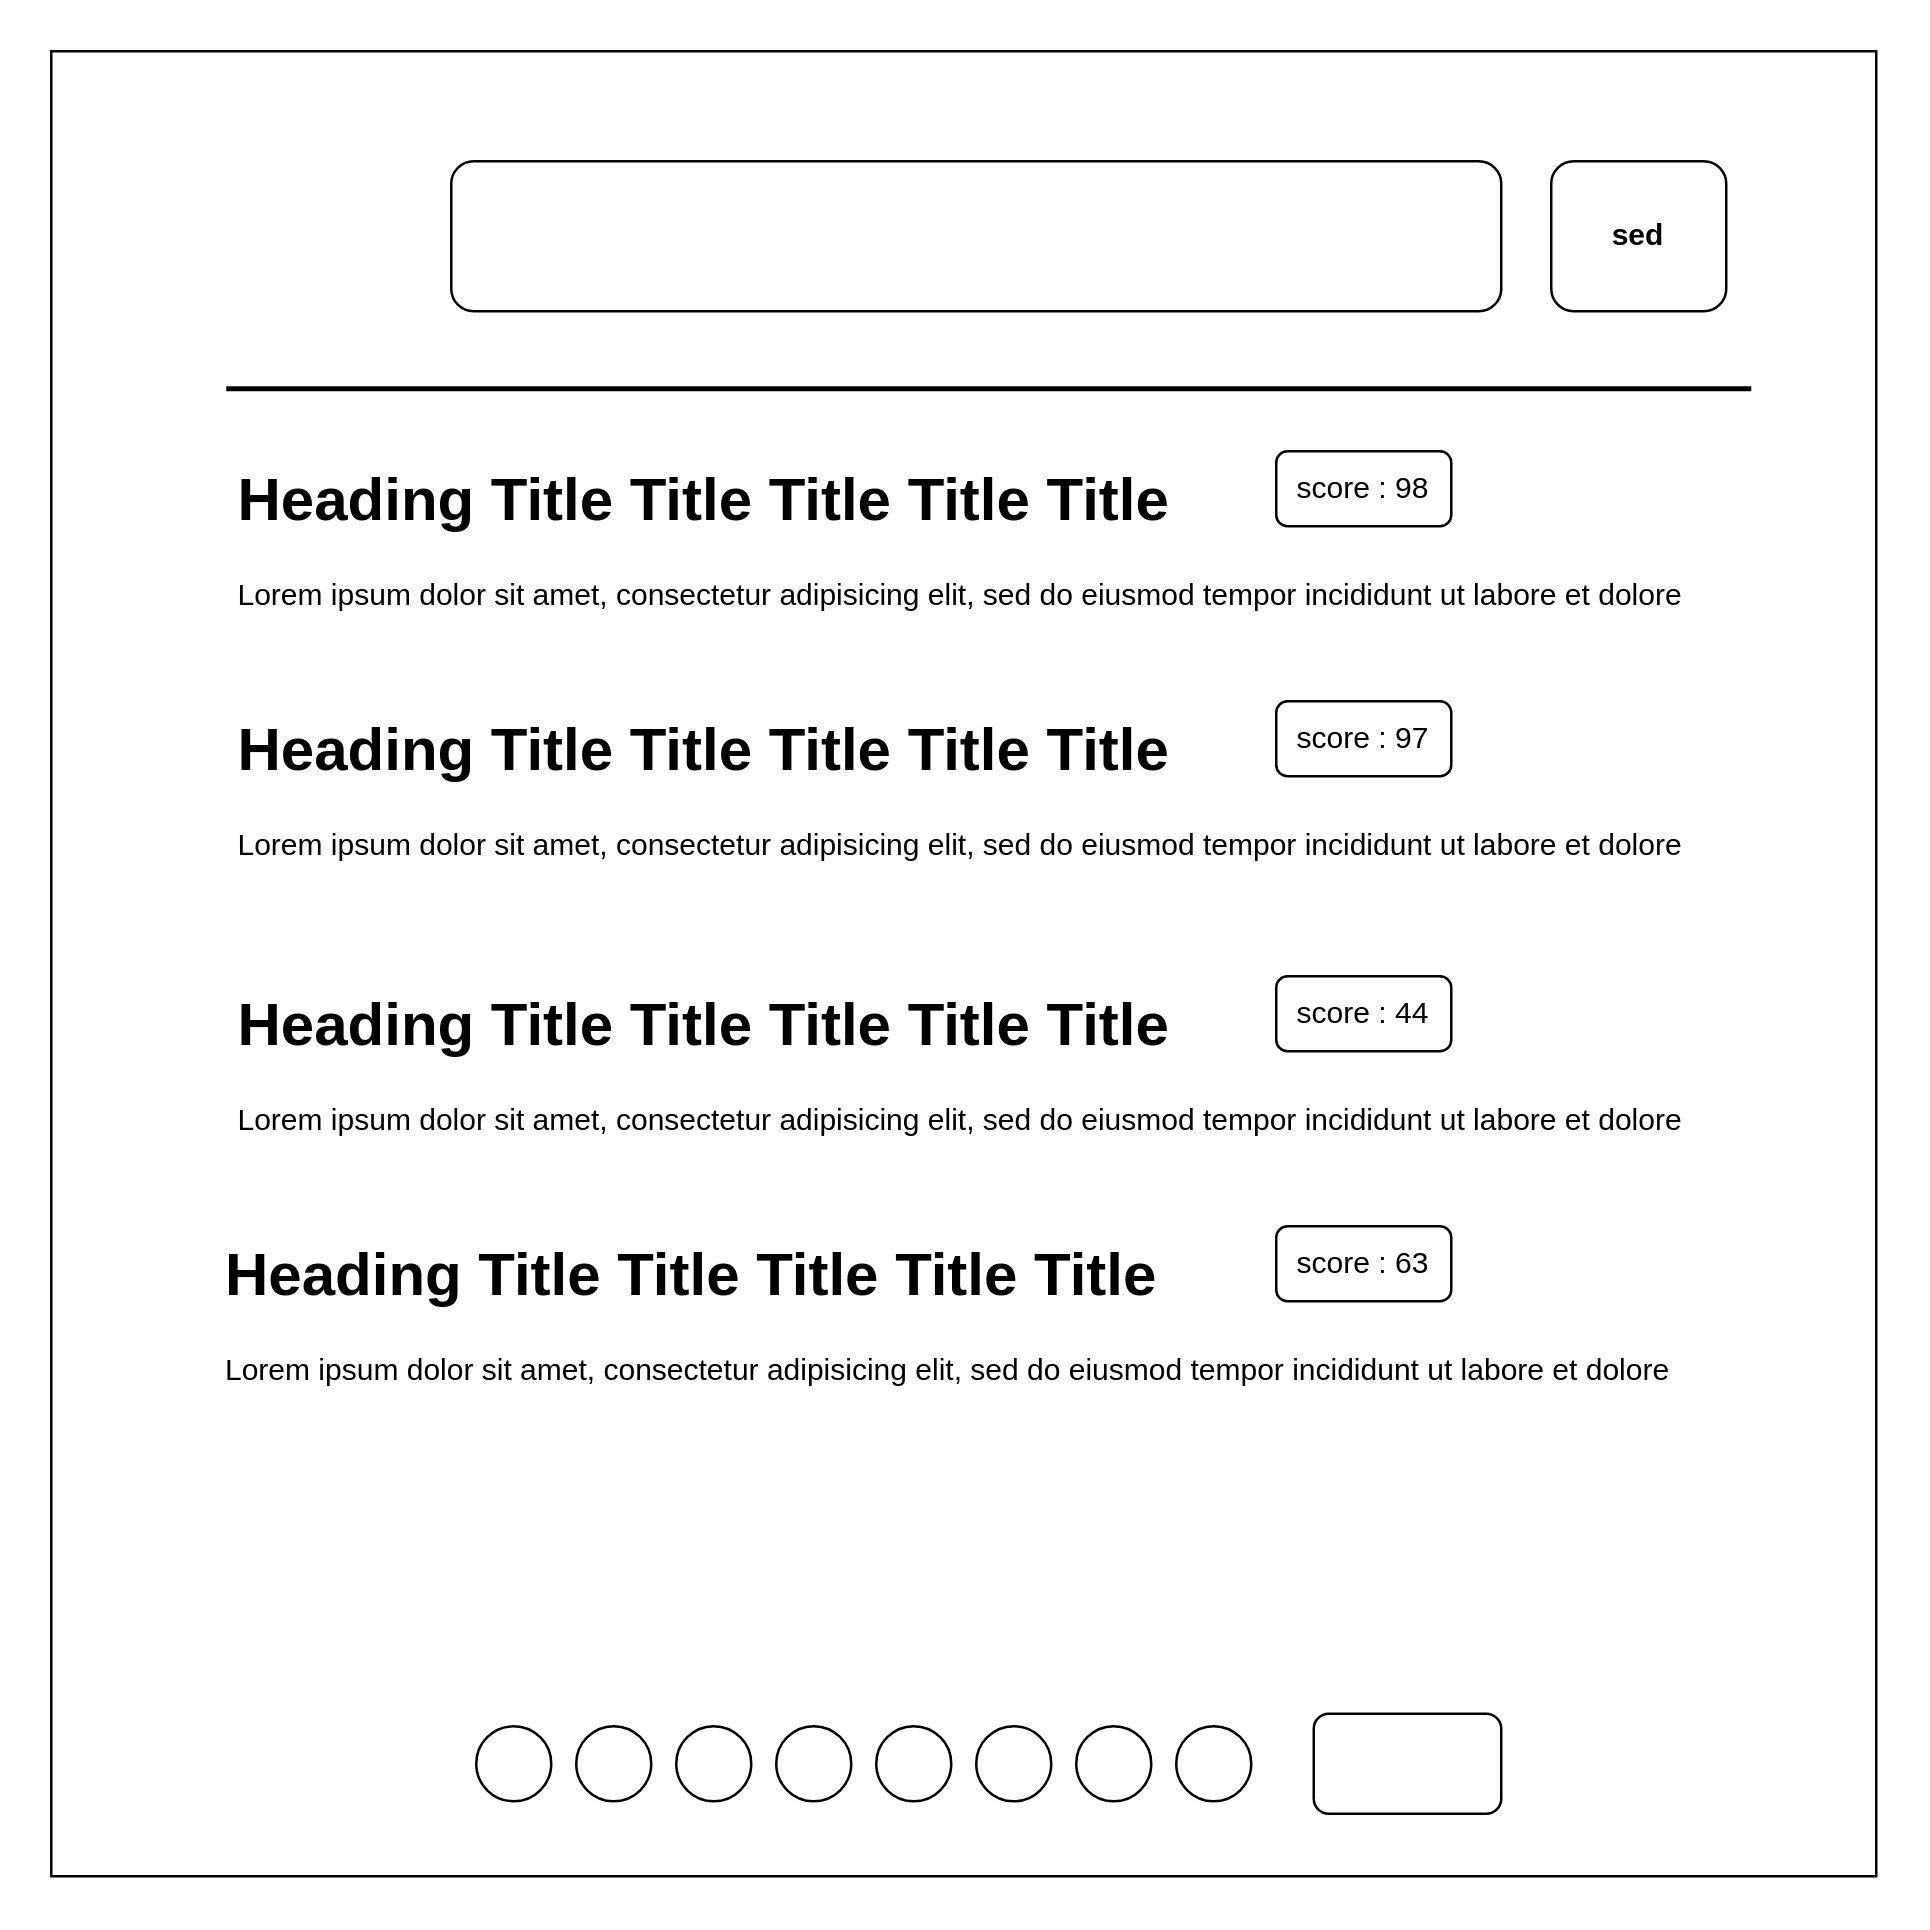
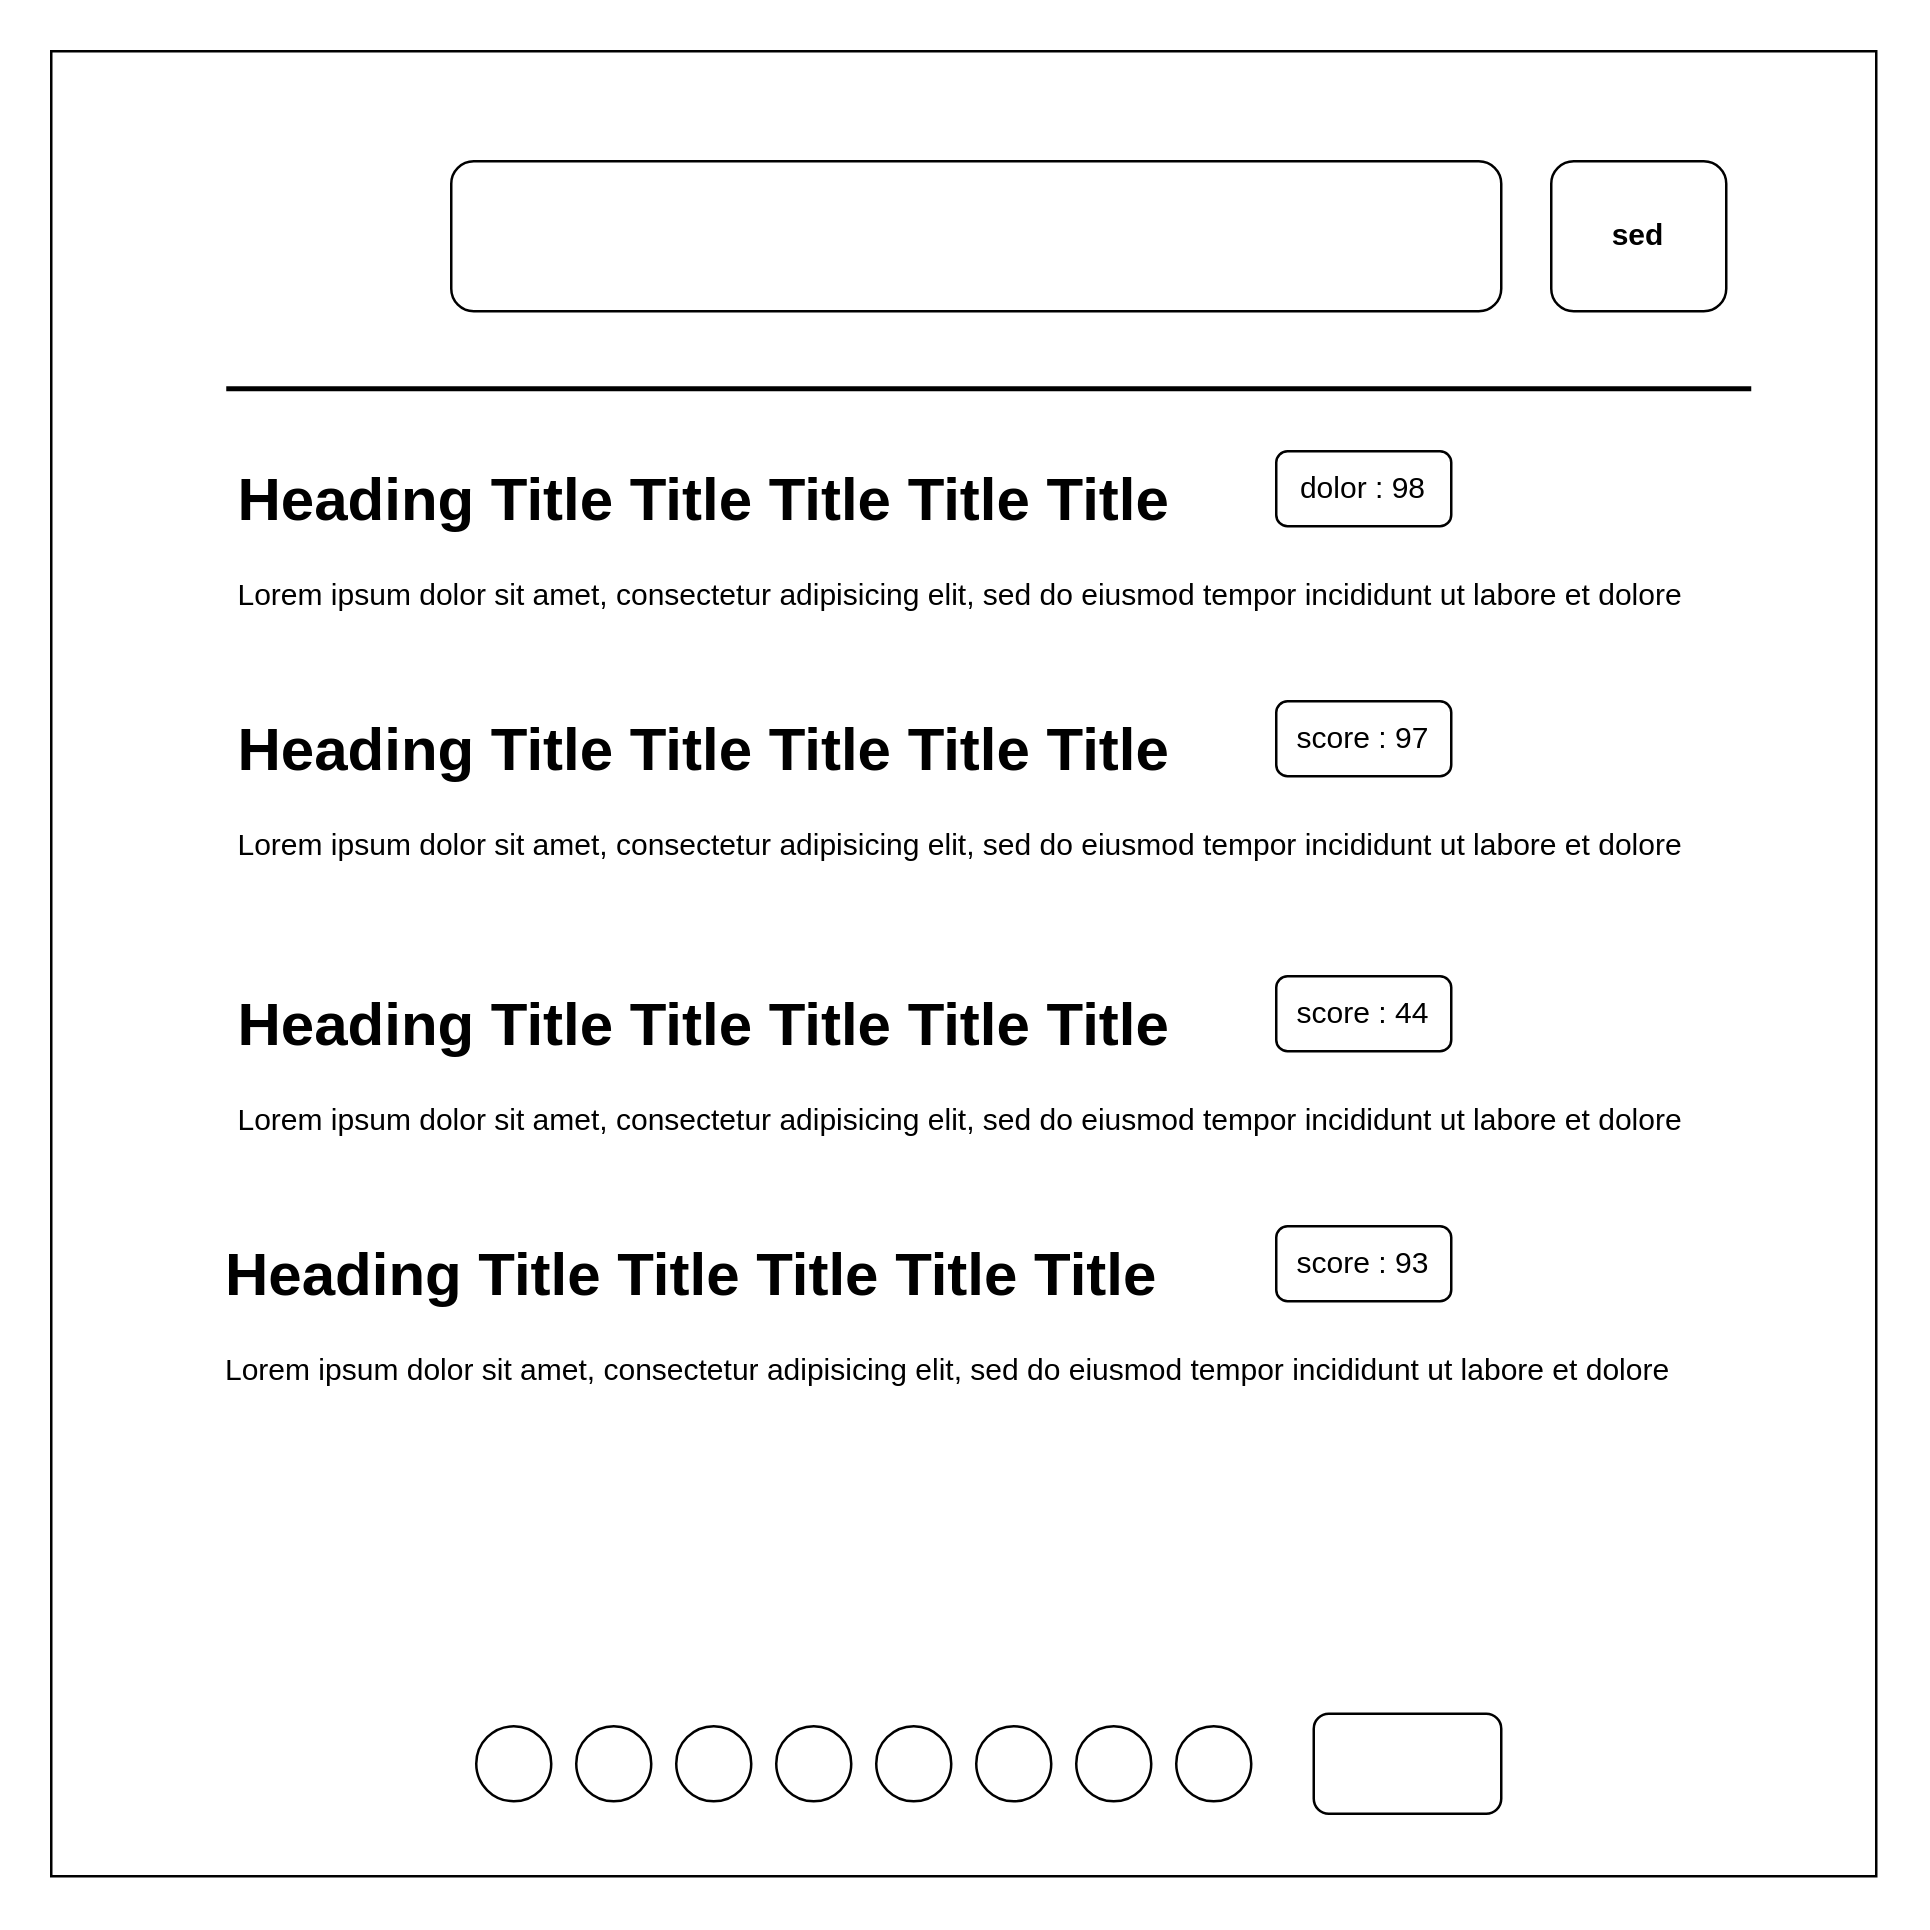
(1364, 489) -> (1364, 489)
(1364, 1264) -> (1364, 1264)
